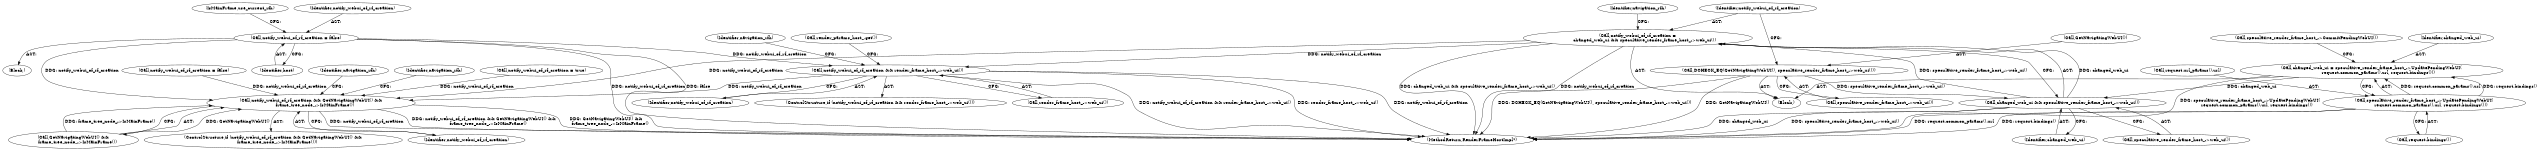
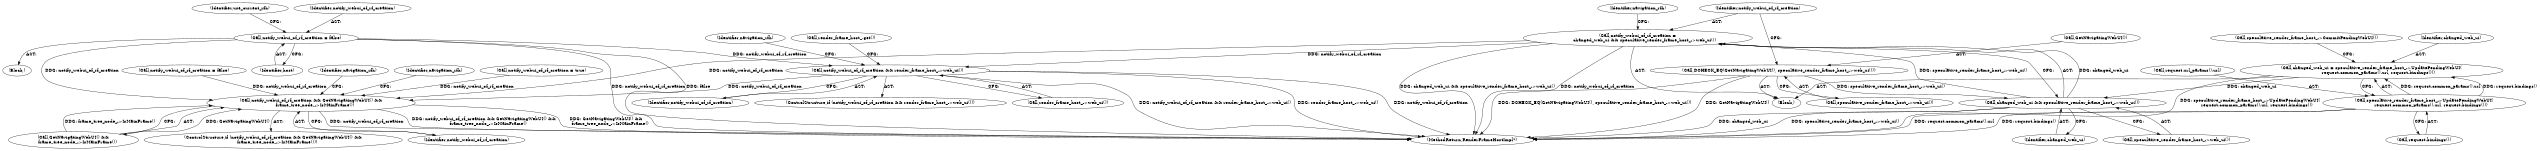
(240, 8) -> (240, 8)
(841, 38) -> (841, 38)
